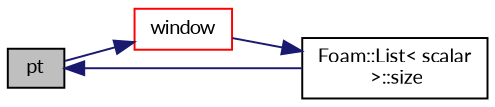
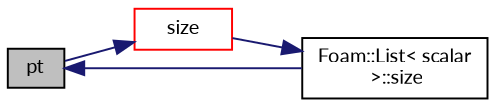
(183, 29) -> (183, 29)
